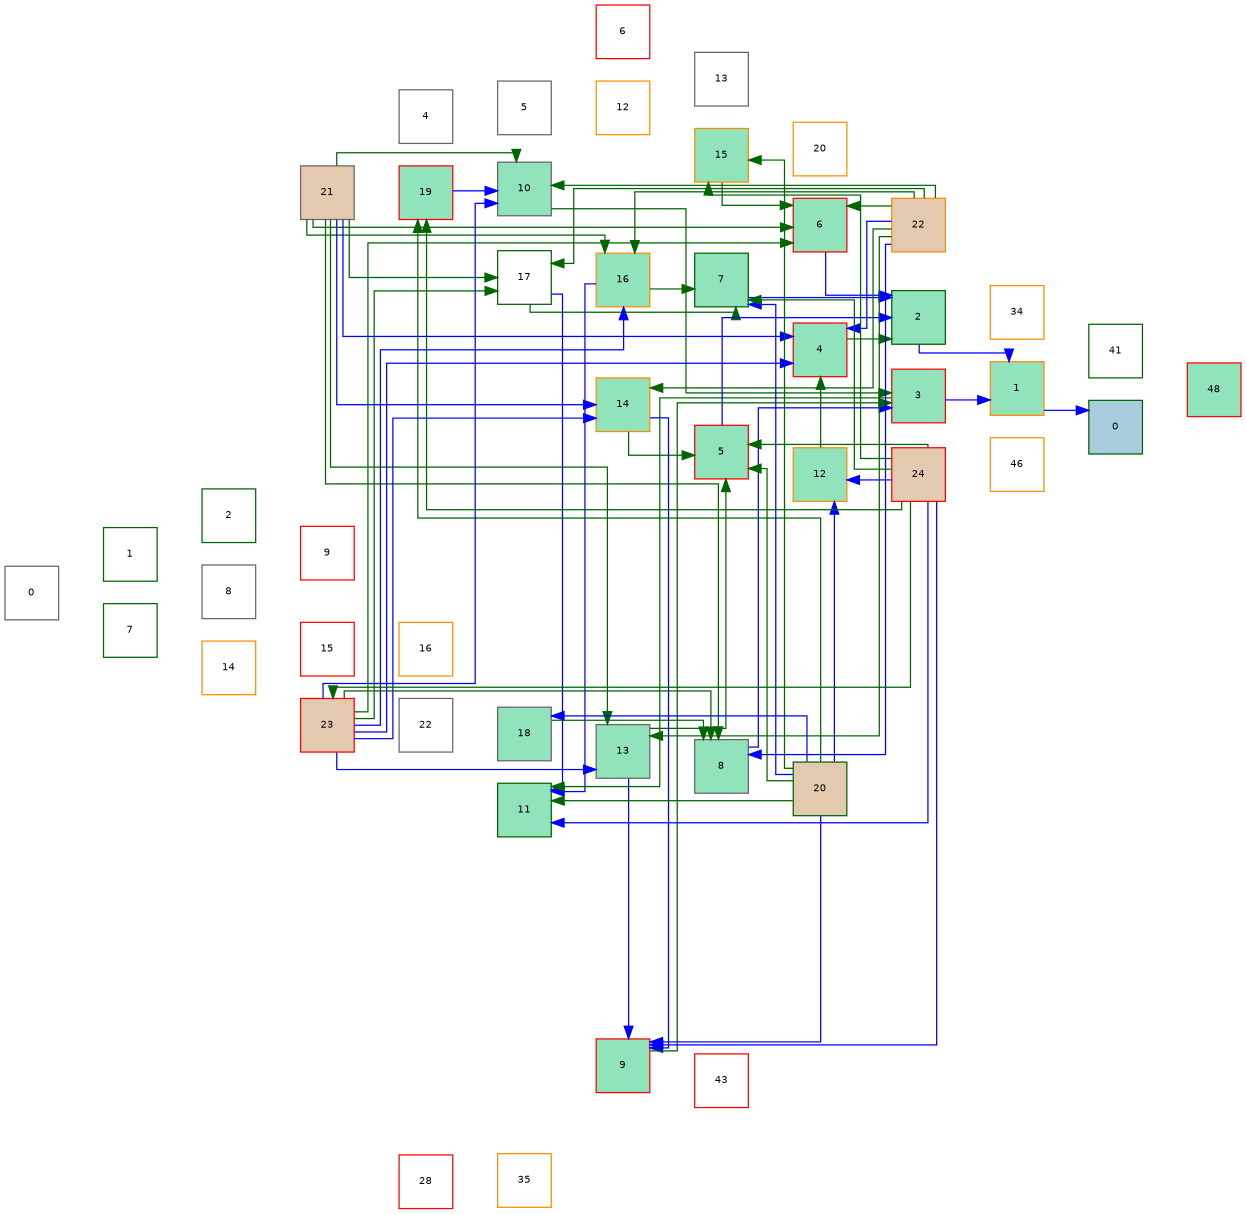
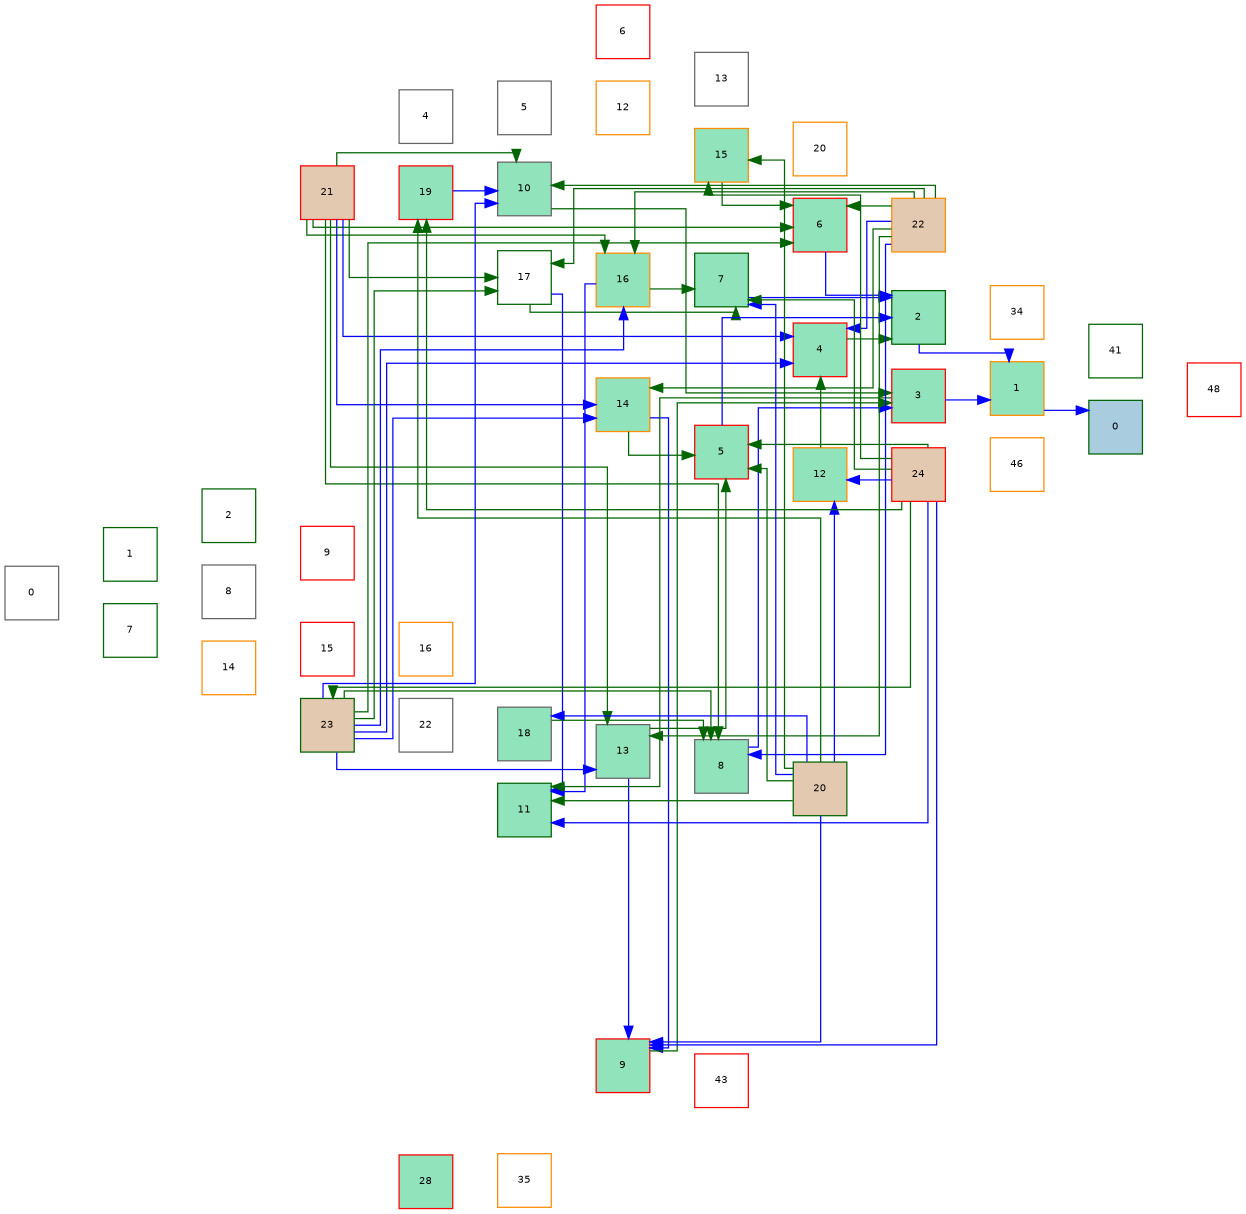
(327, 193) -> (327, 193)
(1214, 390) -> (1214, 390)
(327, 725) -> (327, 725)
(426, 1182) -> (426, 1182)
